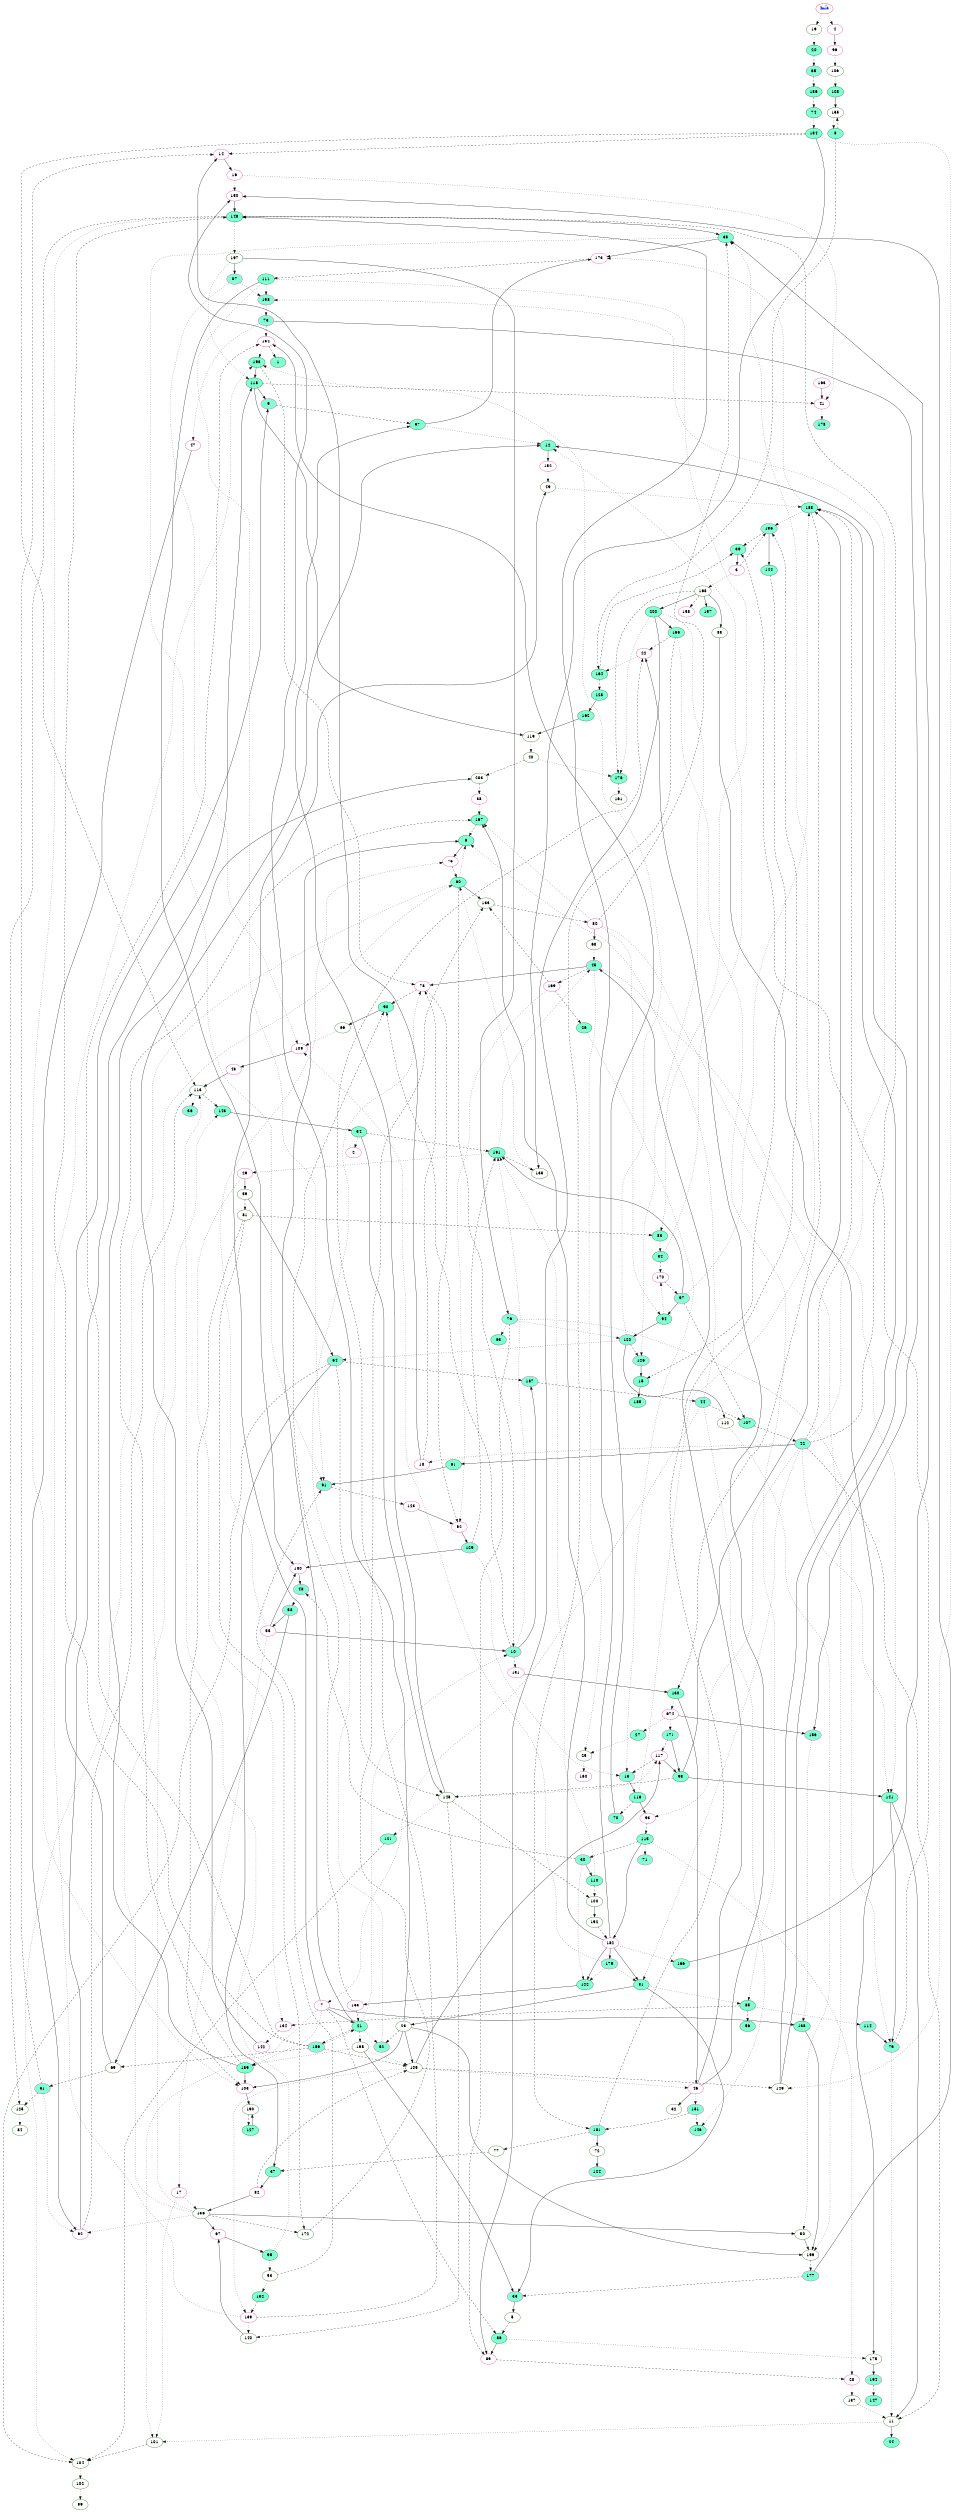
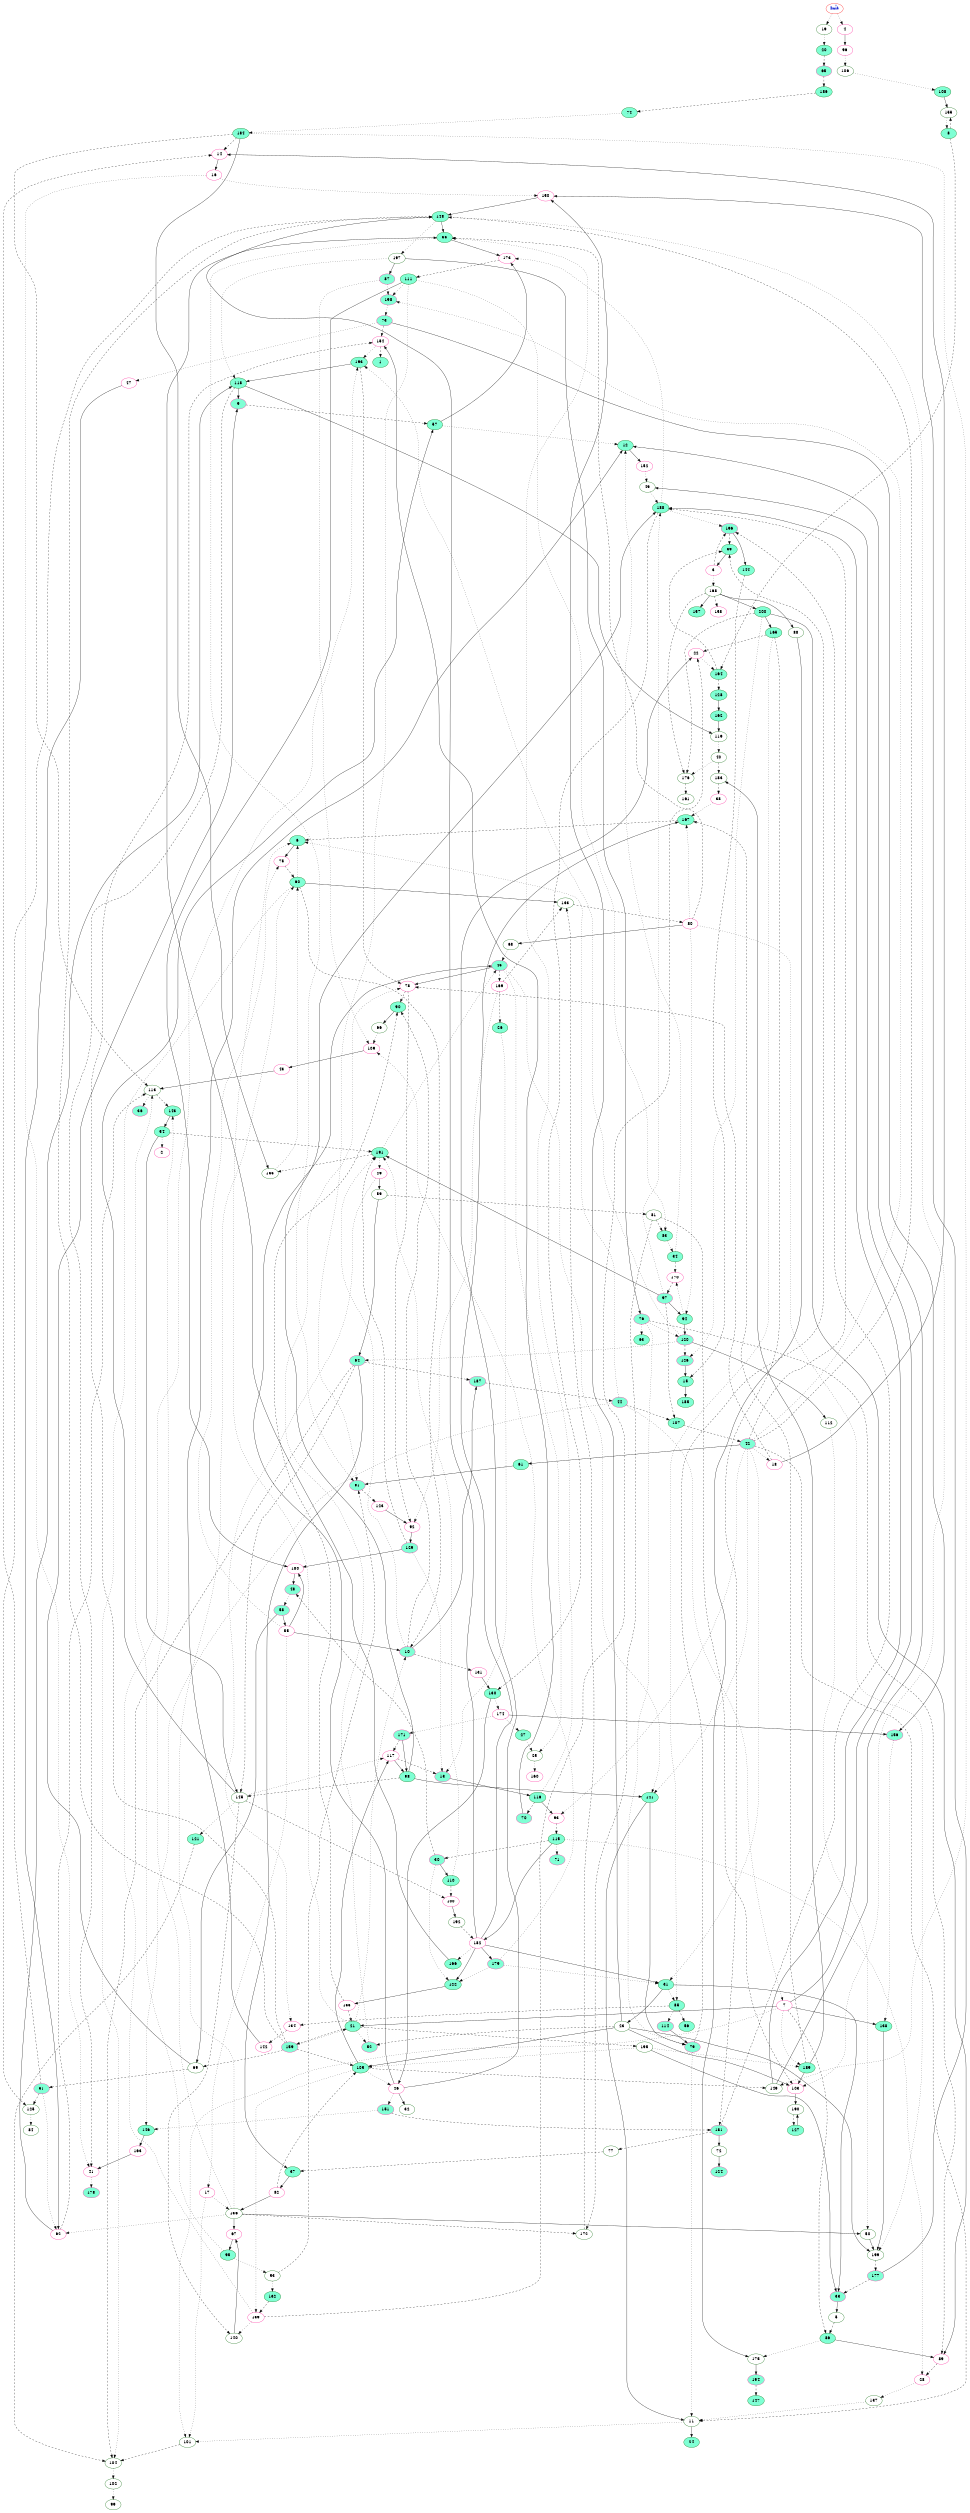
(627, 691) -> (687, 670)
(479, 778) -> (719, 778)
(619, 778) -> (686, 778)
(284, 1375) -> (240, 1443)
(670, 1714) -> (501, 1714)
(595, 1901) -> (451, 1901)
(414, 2068) -> (361, 2068)
(696, 2118) -> (267, 2120)
none -> (143, 2139)
